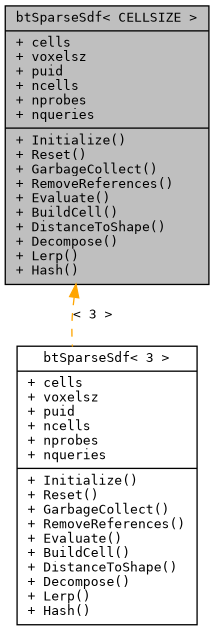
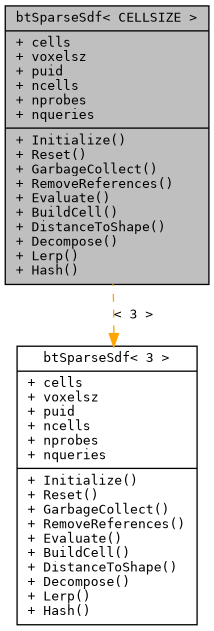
(72, 322) -> (114, 309)
